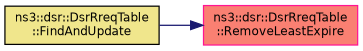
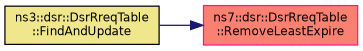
(281, 25) -> (281, 25)
